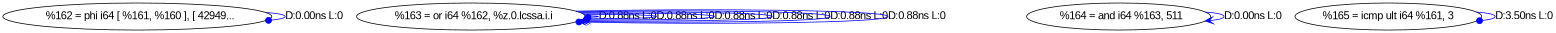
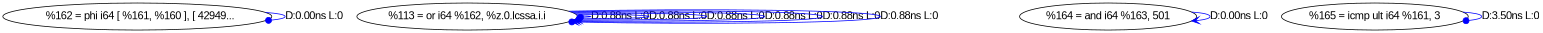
(471, 17) -> (467, 17)
(1119, 17) -> (1108, 17)
